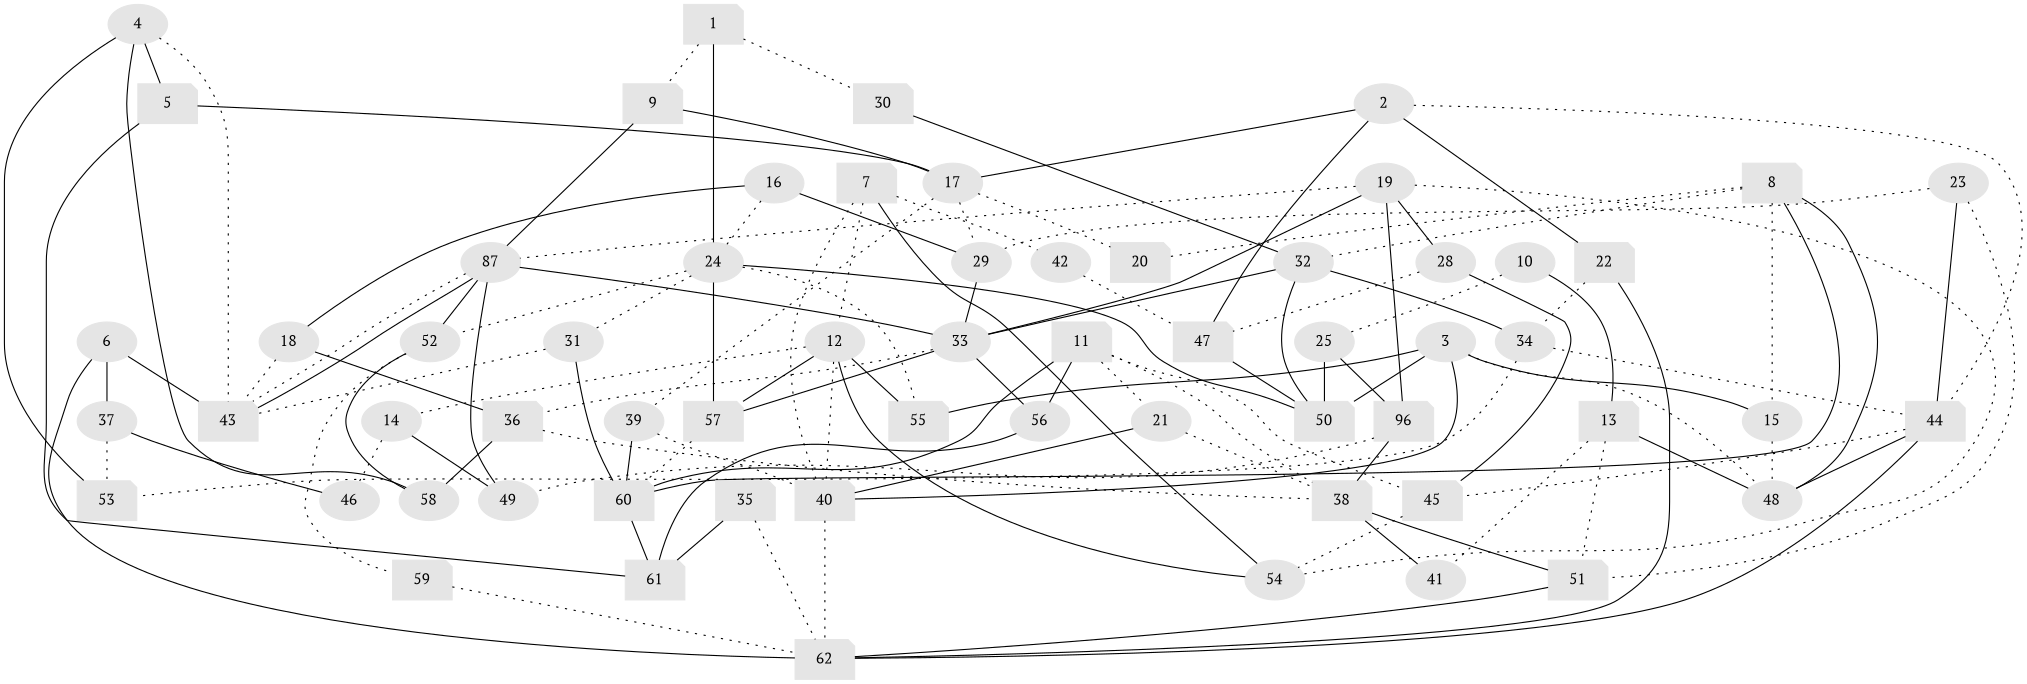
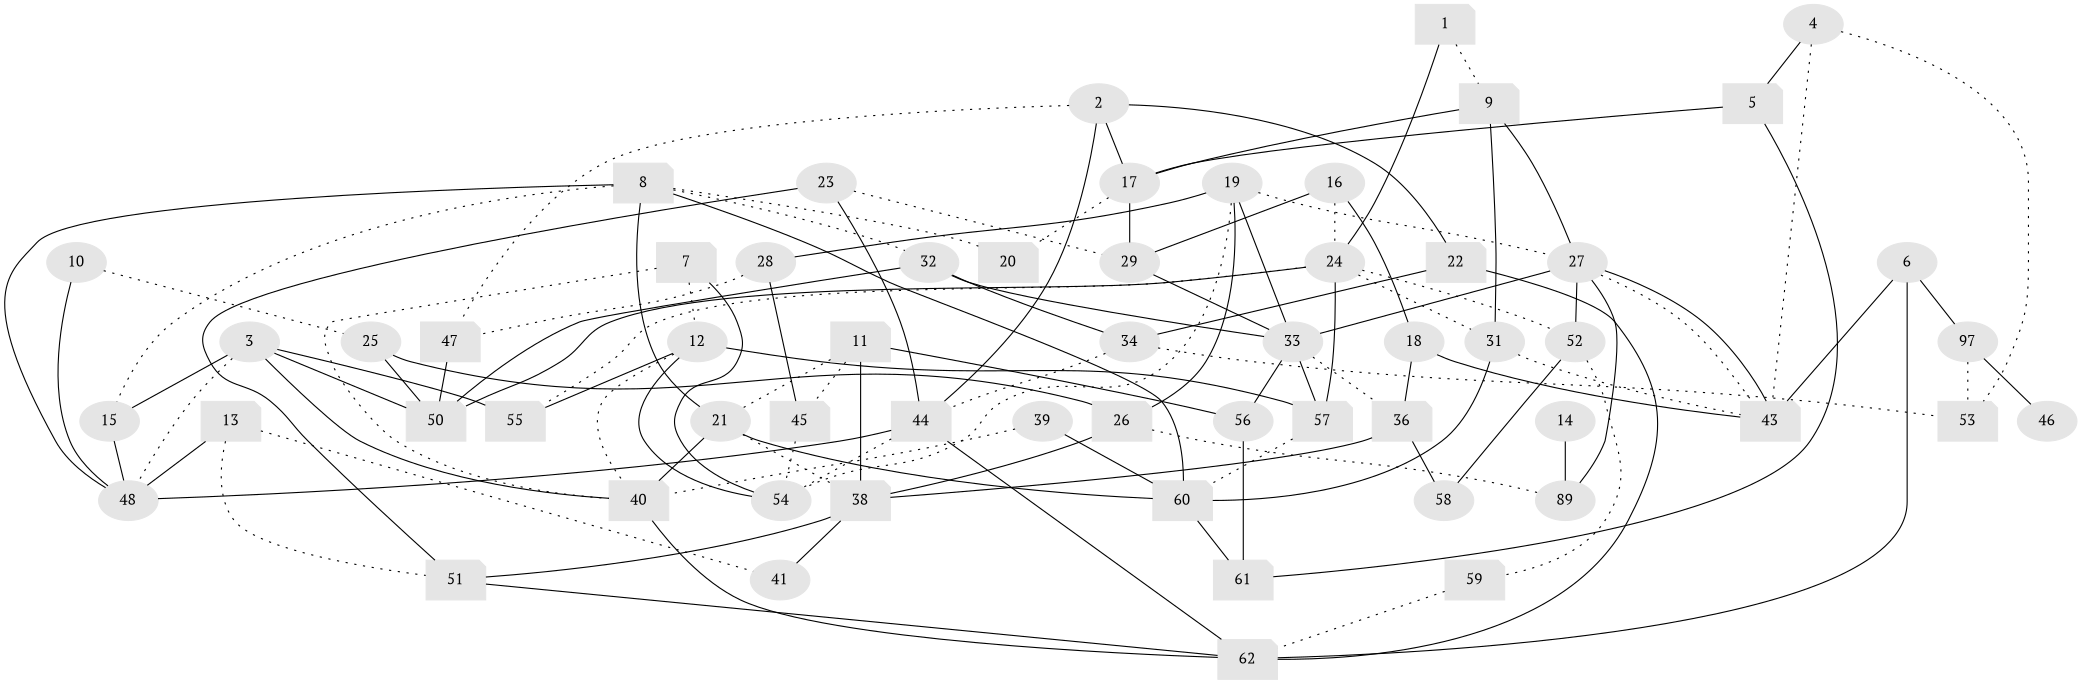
(883, 104) -> none
(1839, 128) -> (1050, 279)
(1292, 206) -> (727, 132)
none -> (1495, 223)
(970, 231) -> (1130, 223)
(4, 249) -> (2026, 168)
(491, 262) -> (1577, 262)
(1061, 262) -> none
(1563, 304) -> (1292, 302)
(779, 313) -> none
none -> (643, 320)
(1603, 326) -> (59, 391)
(163, 358) -> none
(612, 377) -> none
(259, 380) -> (1587, 394)
(1216, 413) -> (861, 421)
(107, 421) -> (1968, 342)
(1404, 421) -> (1122, 421)
(373, 457) -> none
(912, 459) -> (925, 477)
(1772, 461) -> (119, 461)
(1662, 470) -> (869, 451)
(1003, 484) -> (1120, 477)
(508, 501) -> (1565, 501)
(745, 501) -> none
(1936, 501) -> (331, 276)
(825, 580) -> (918, 636)
